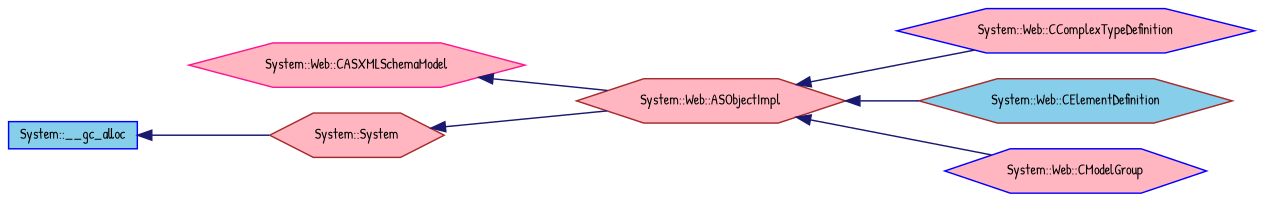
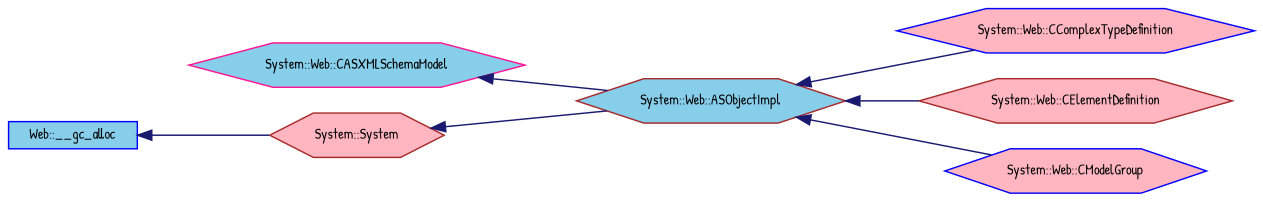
(357, 65) -> (357, 65)
(711, 101) -> (711, 101)
(1076, 101) -> (1076, 101)
(73, 135) -> (73, 135)
